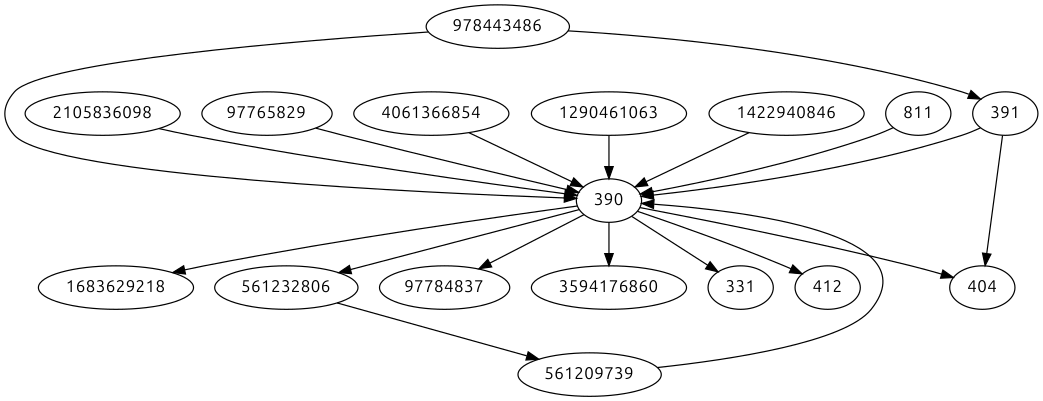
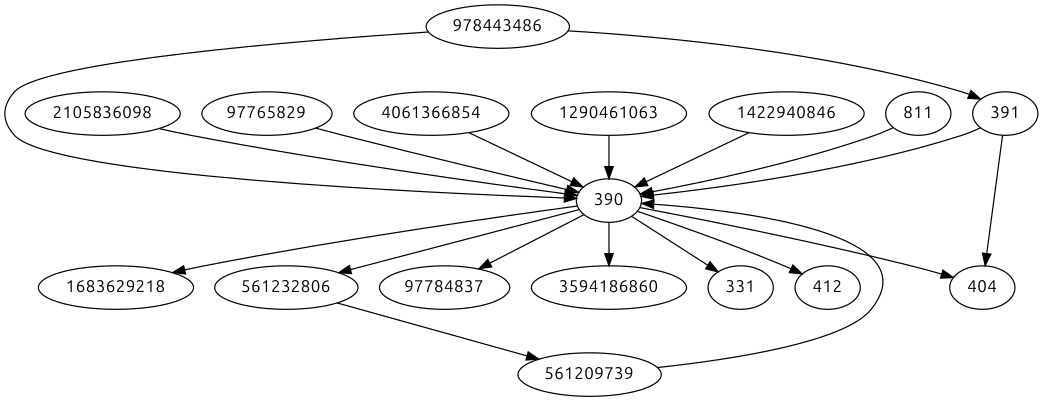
(609, 288) -> (609, 288)
